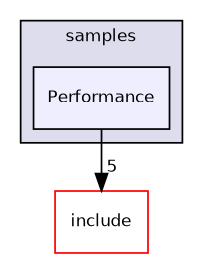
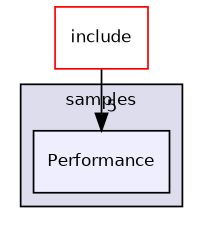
(102, 154) -> (102, 95)
